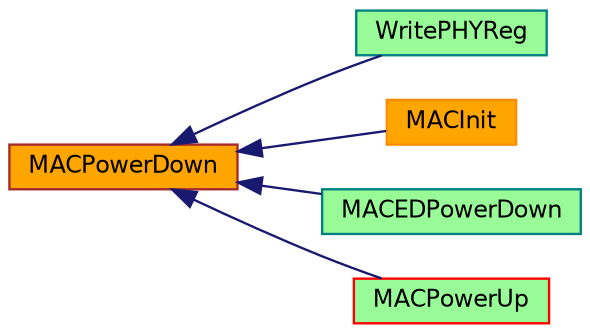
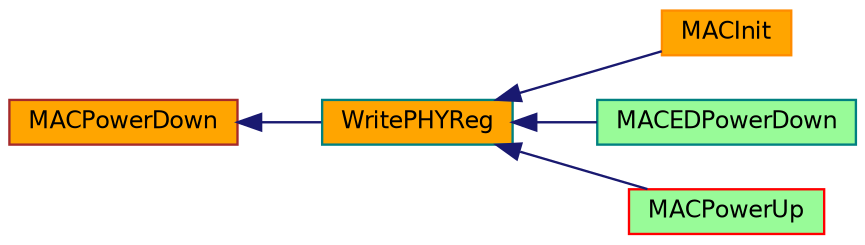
(451, 33) -> (417, 122)
(324, 140) -> (591, 72)
(292, 190) -> (567, 122)
(287, 242) -> (584, 170)
